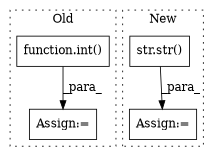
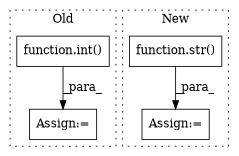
(160, 51) -> (176, 51)
